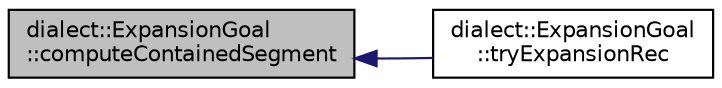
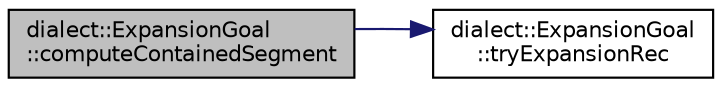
(405, 58) -> (383, 29)
